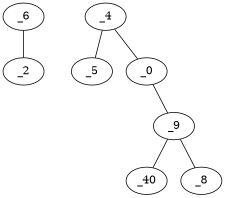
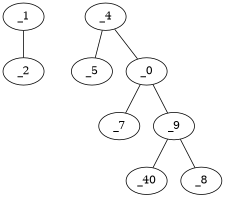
(24, 17) -> (24, 17)
none -> (119, 126)
